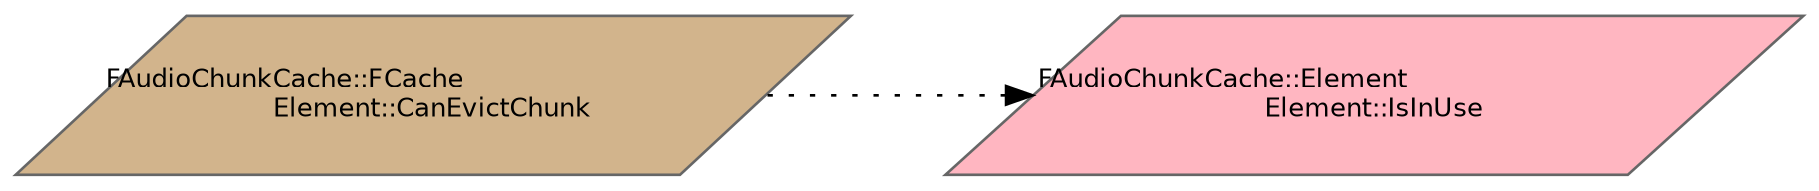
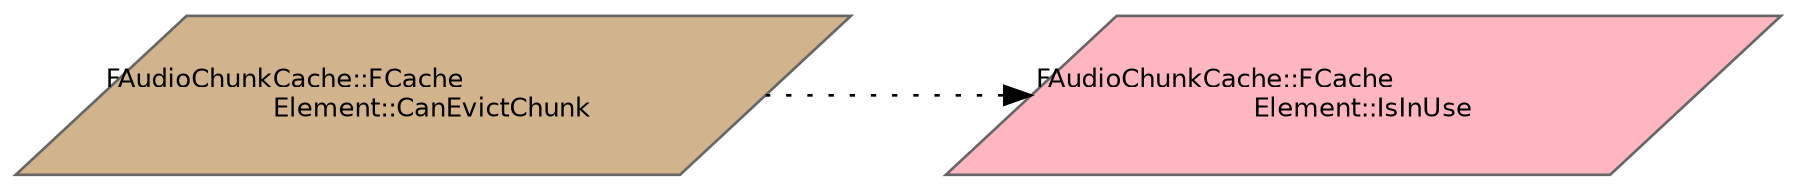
(1374, 95) -> (1363, 95)
